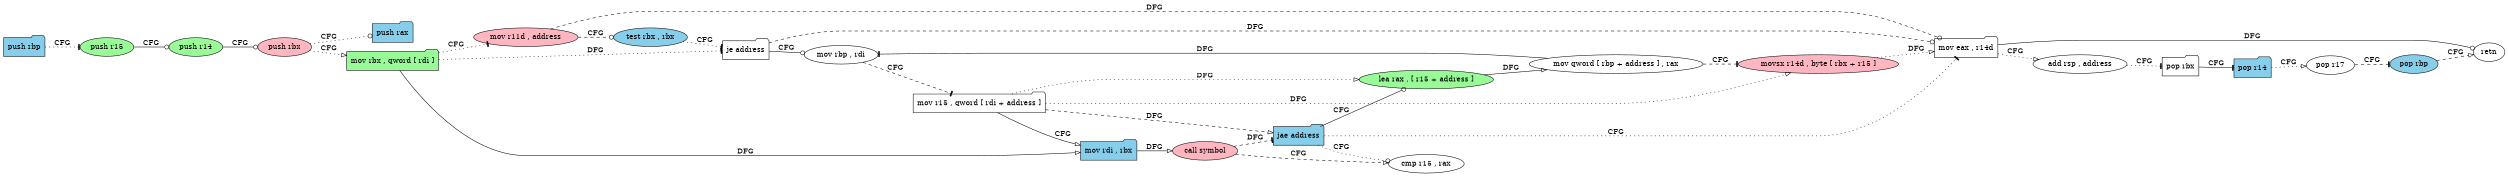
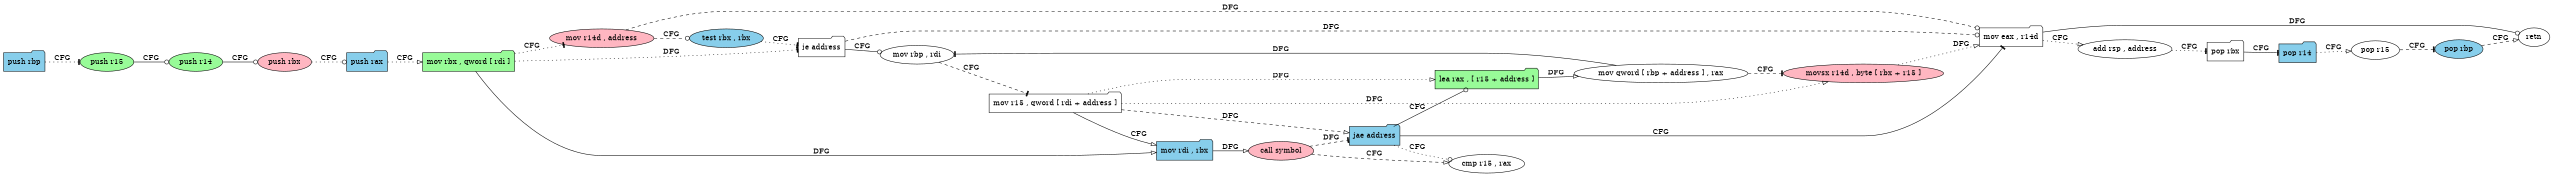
(526, 37) -> (602, 38)
(325, 53) -> (402, 62)
(2330, 65) -> (2375, 50)
(1426, 80) -> (1487, 80)
(1652, 136) -> (1716, 136)
